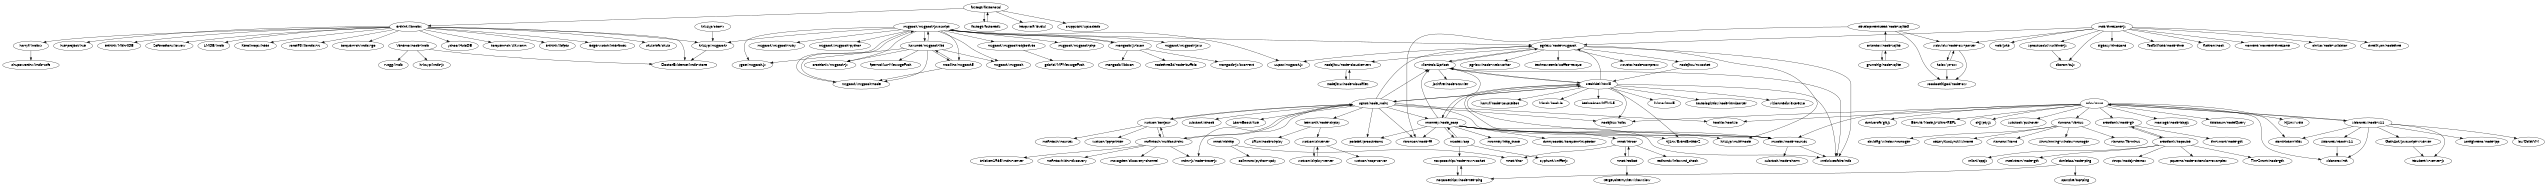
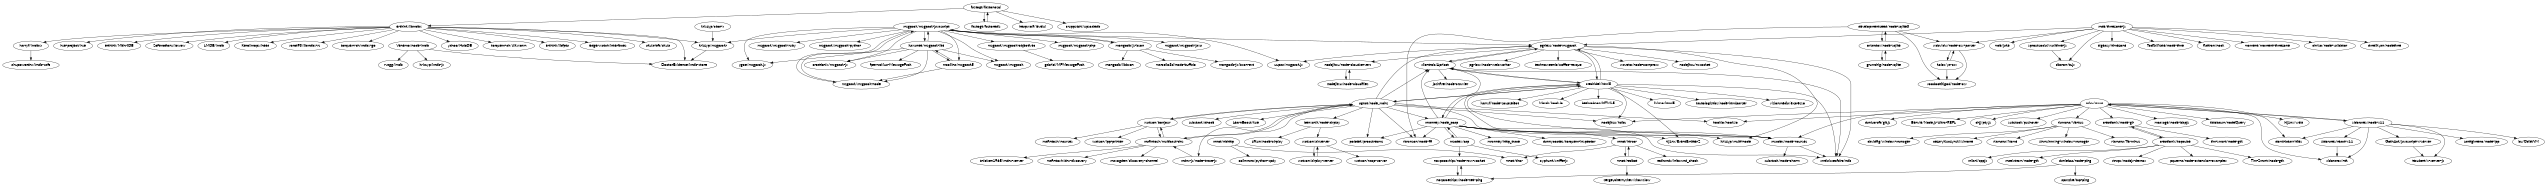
none -> (1882, 36)
(1176, 65) -> (1176, 65)
(1647, 75) -> (1591, 59)
(1179, 151) -> (1184, 152)
